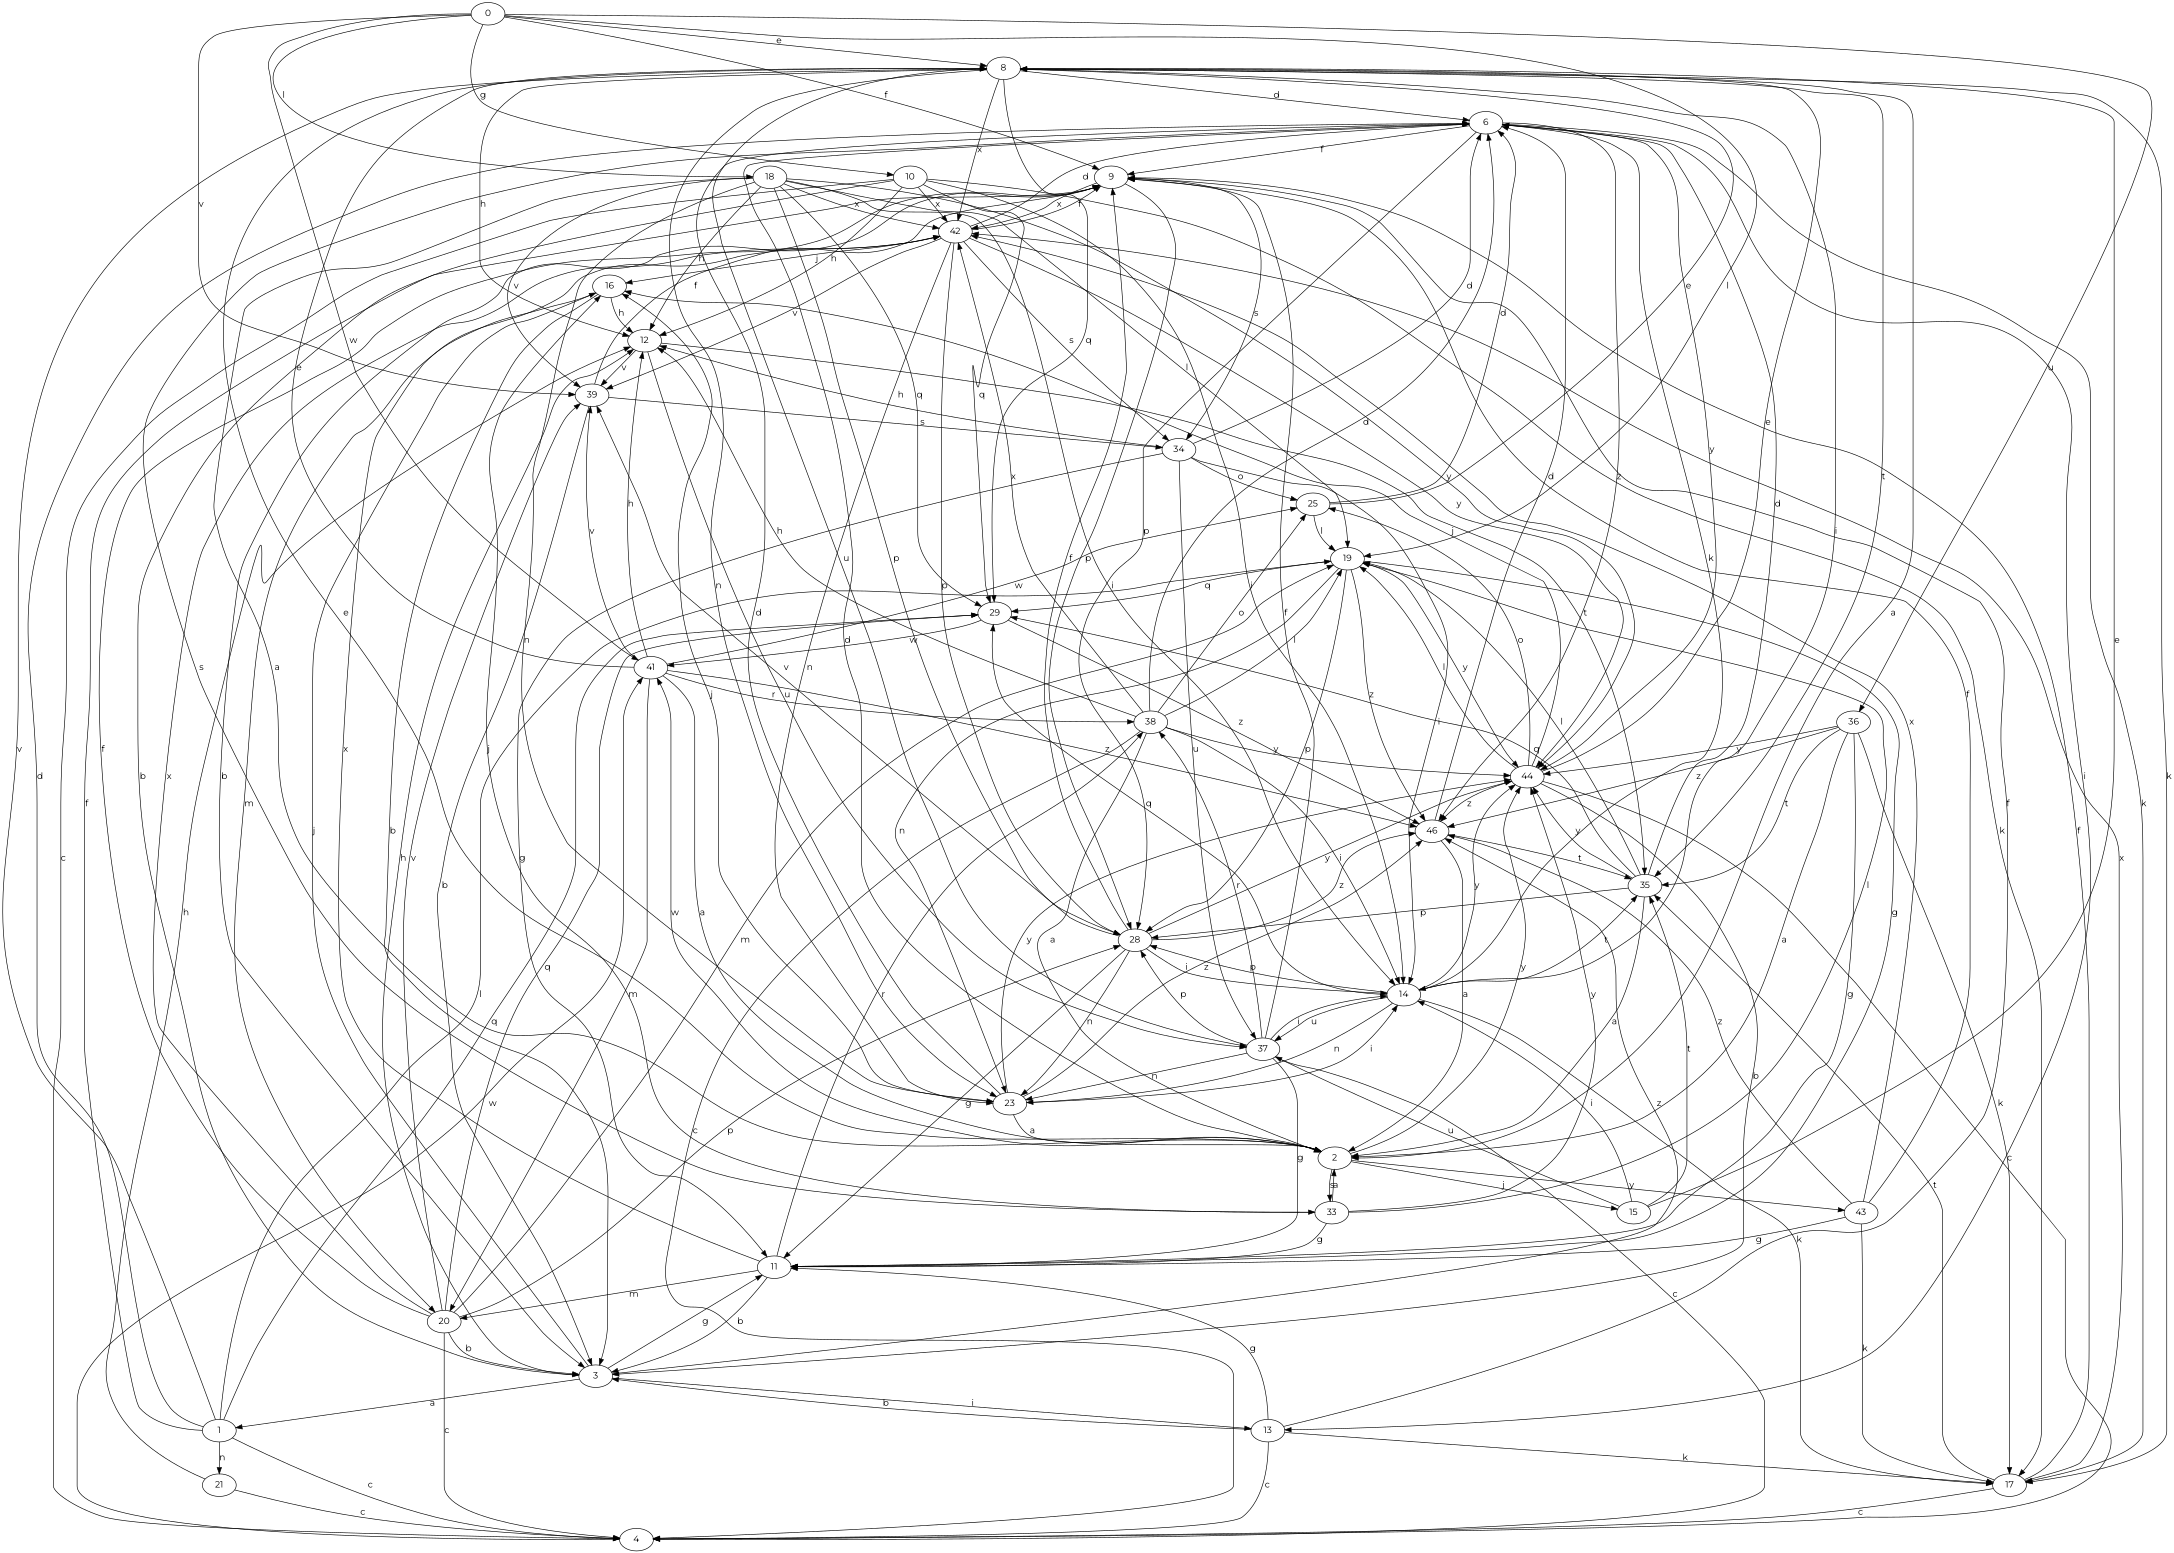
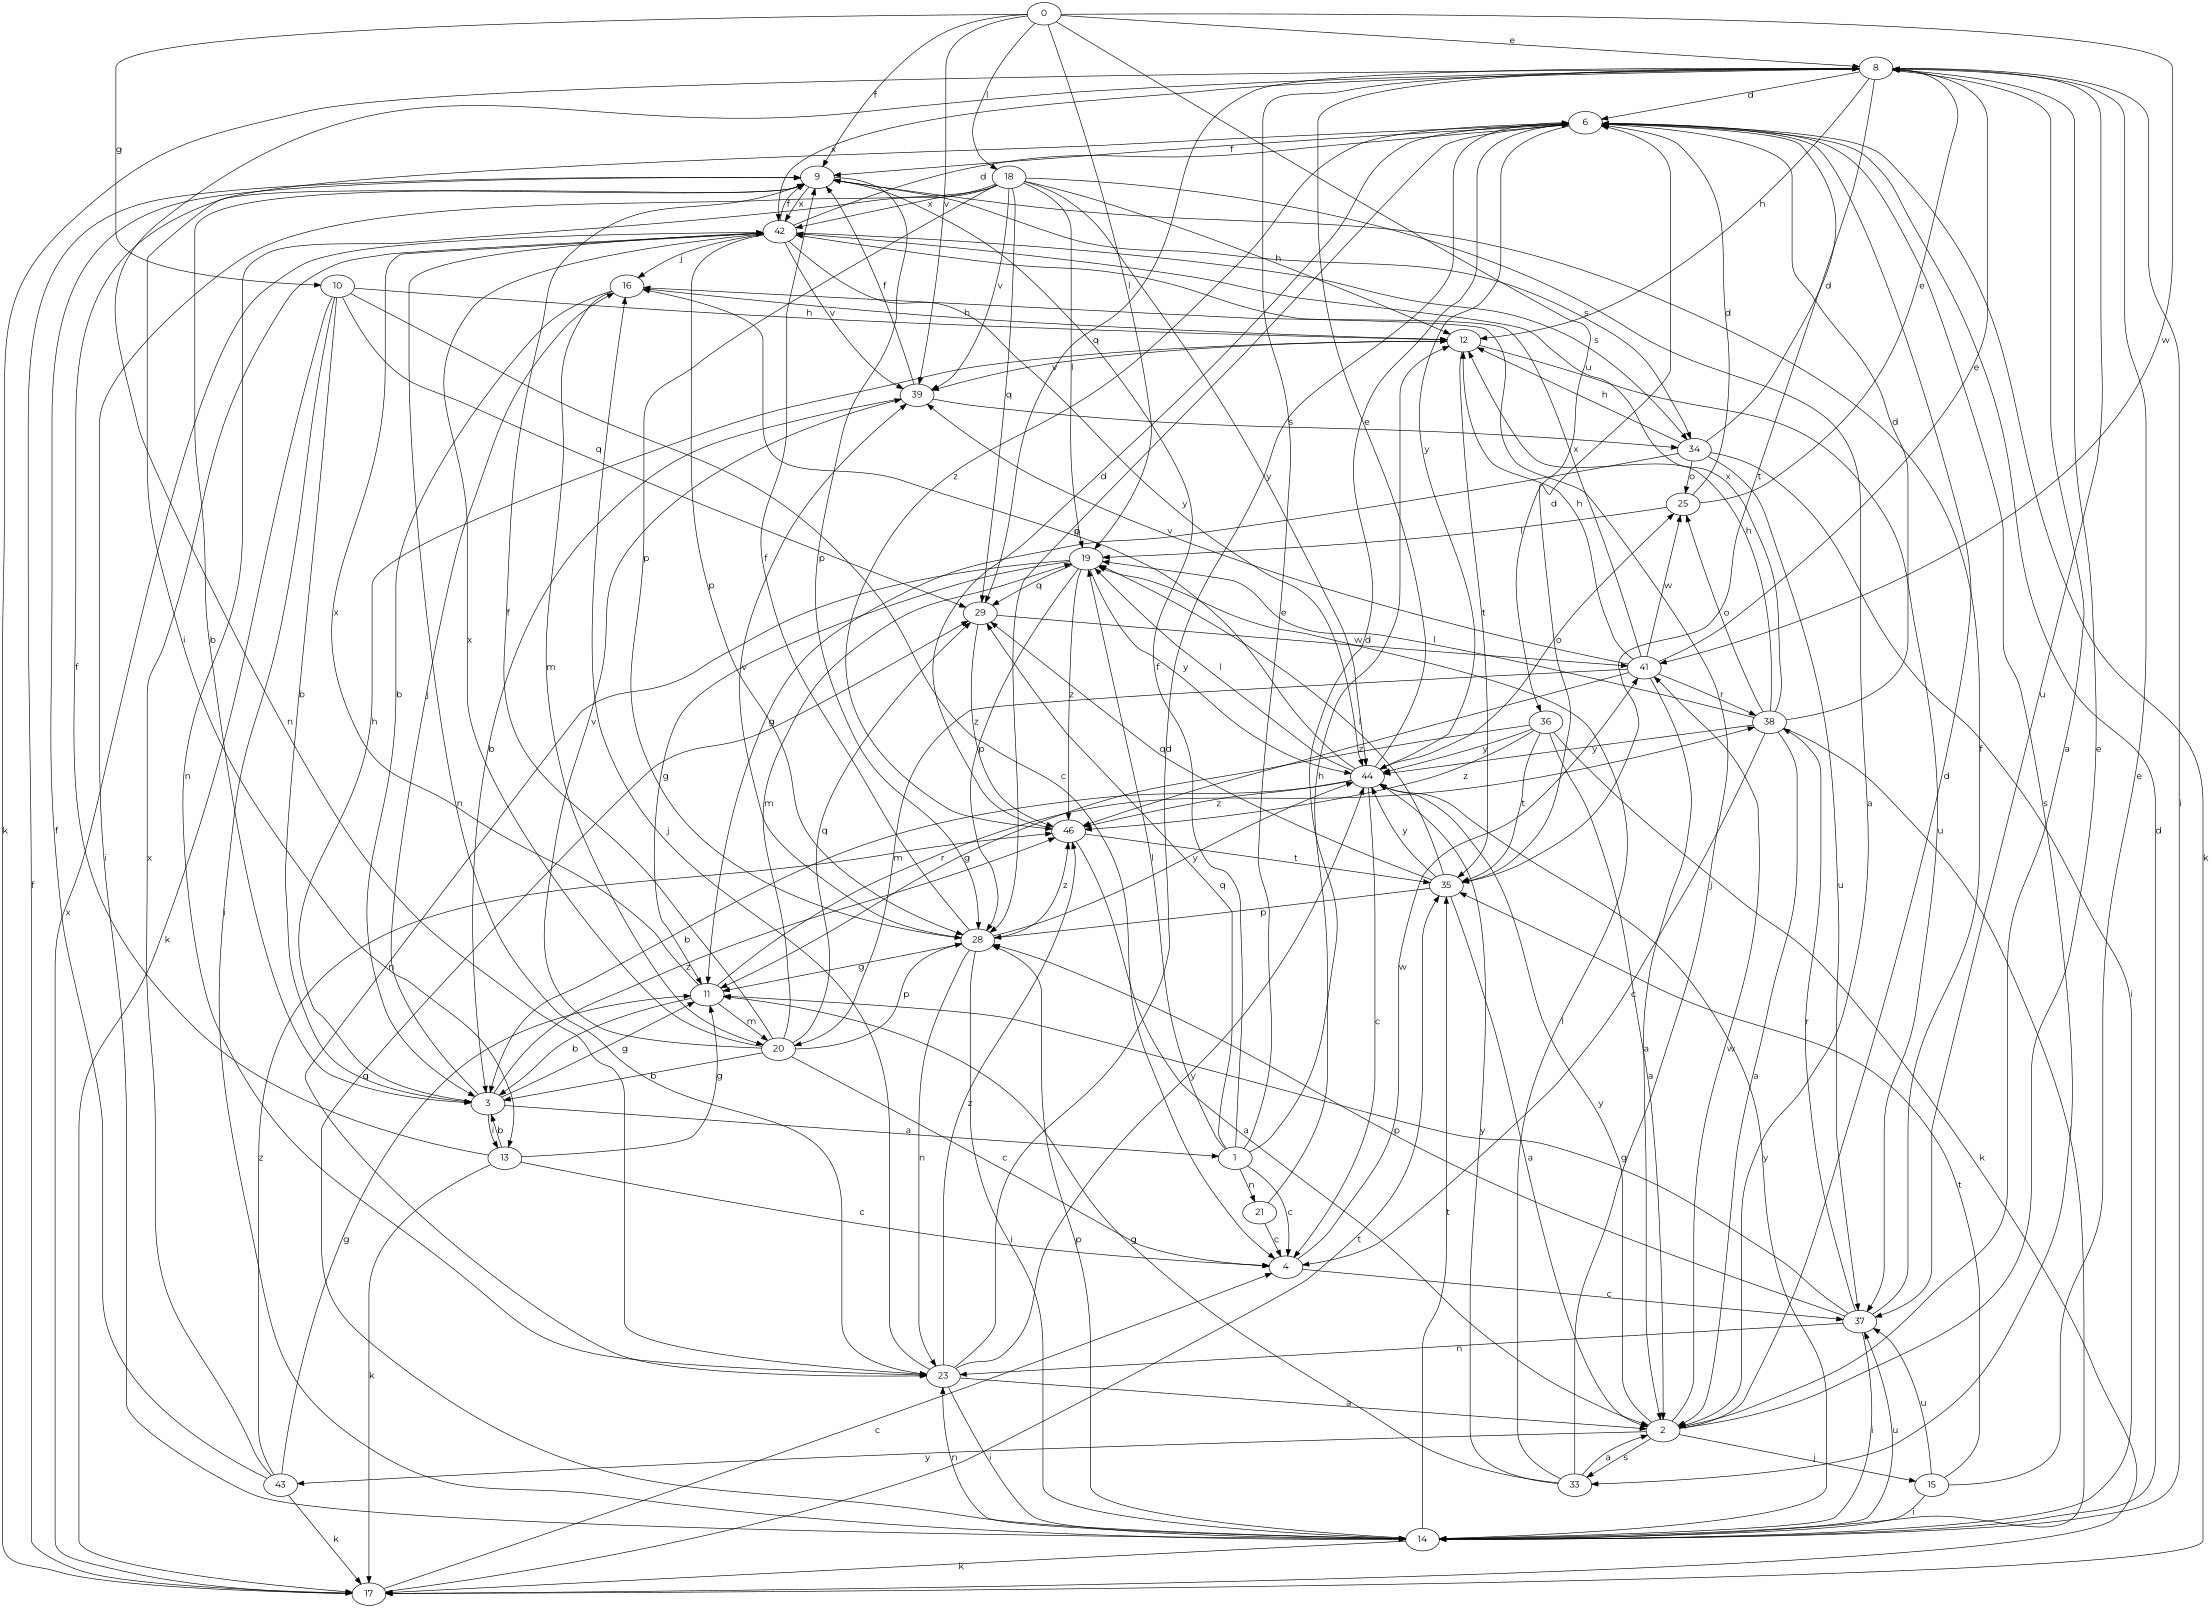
(931, 203) -> (1276, 314)
(1711, 559) -> (2159, 831)
(19, 749) -> (1284, 613)
(1562, 1522) -> (1570, 1294)
